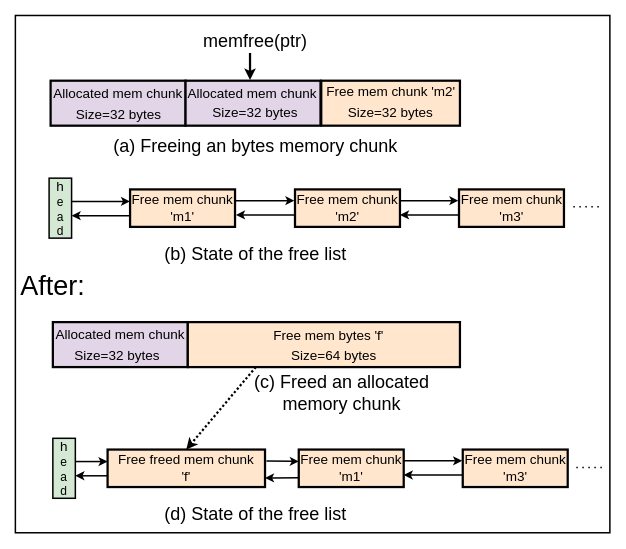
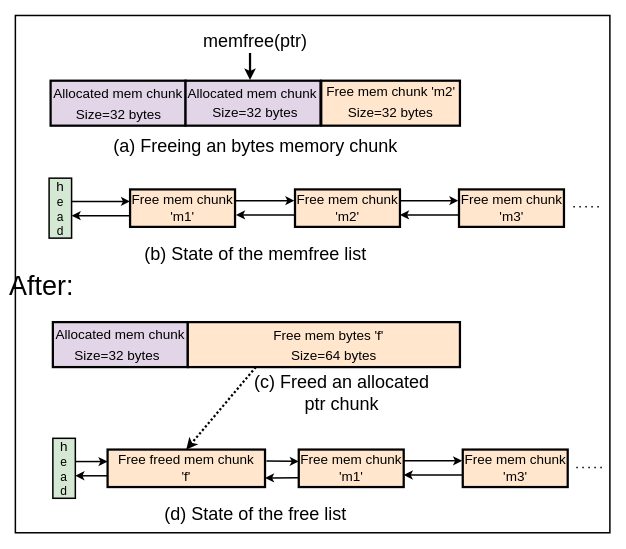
(256, 255) -> (256, 255)
(53, 286) -> (42, 286)
(342, 393) -> (342, 393)
